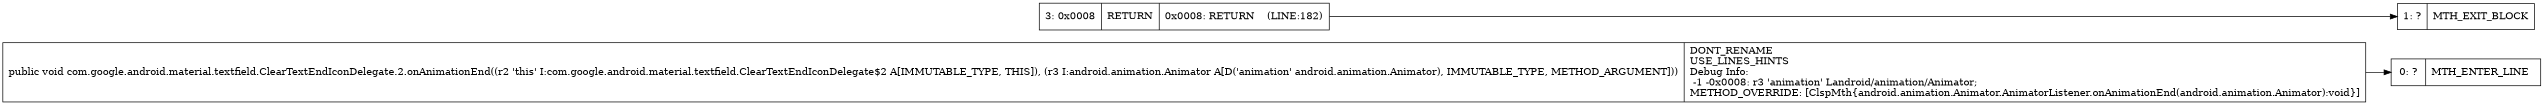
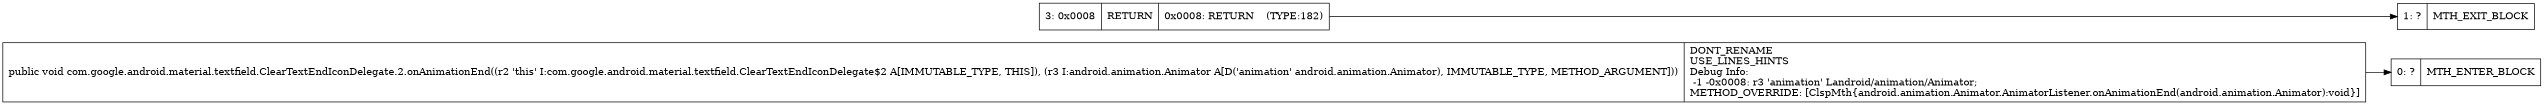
(1244, 16) -> (1244, 16)
(2480, 72) -> (2481, 72)
